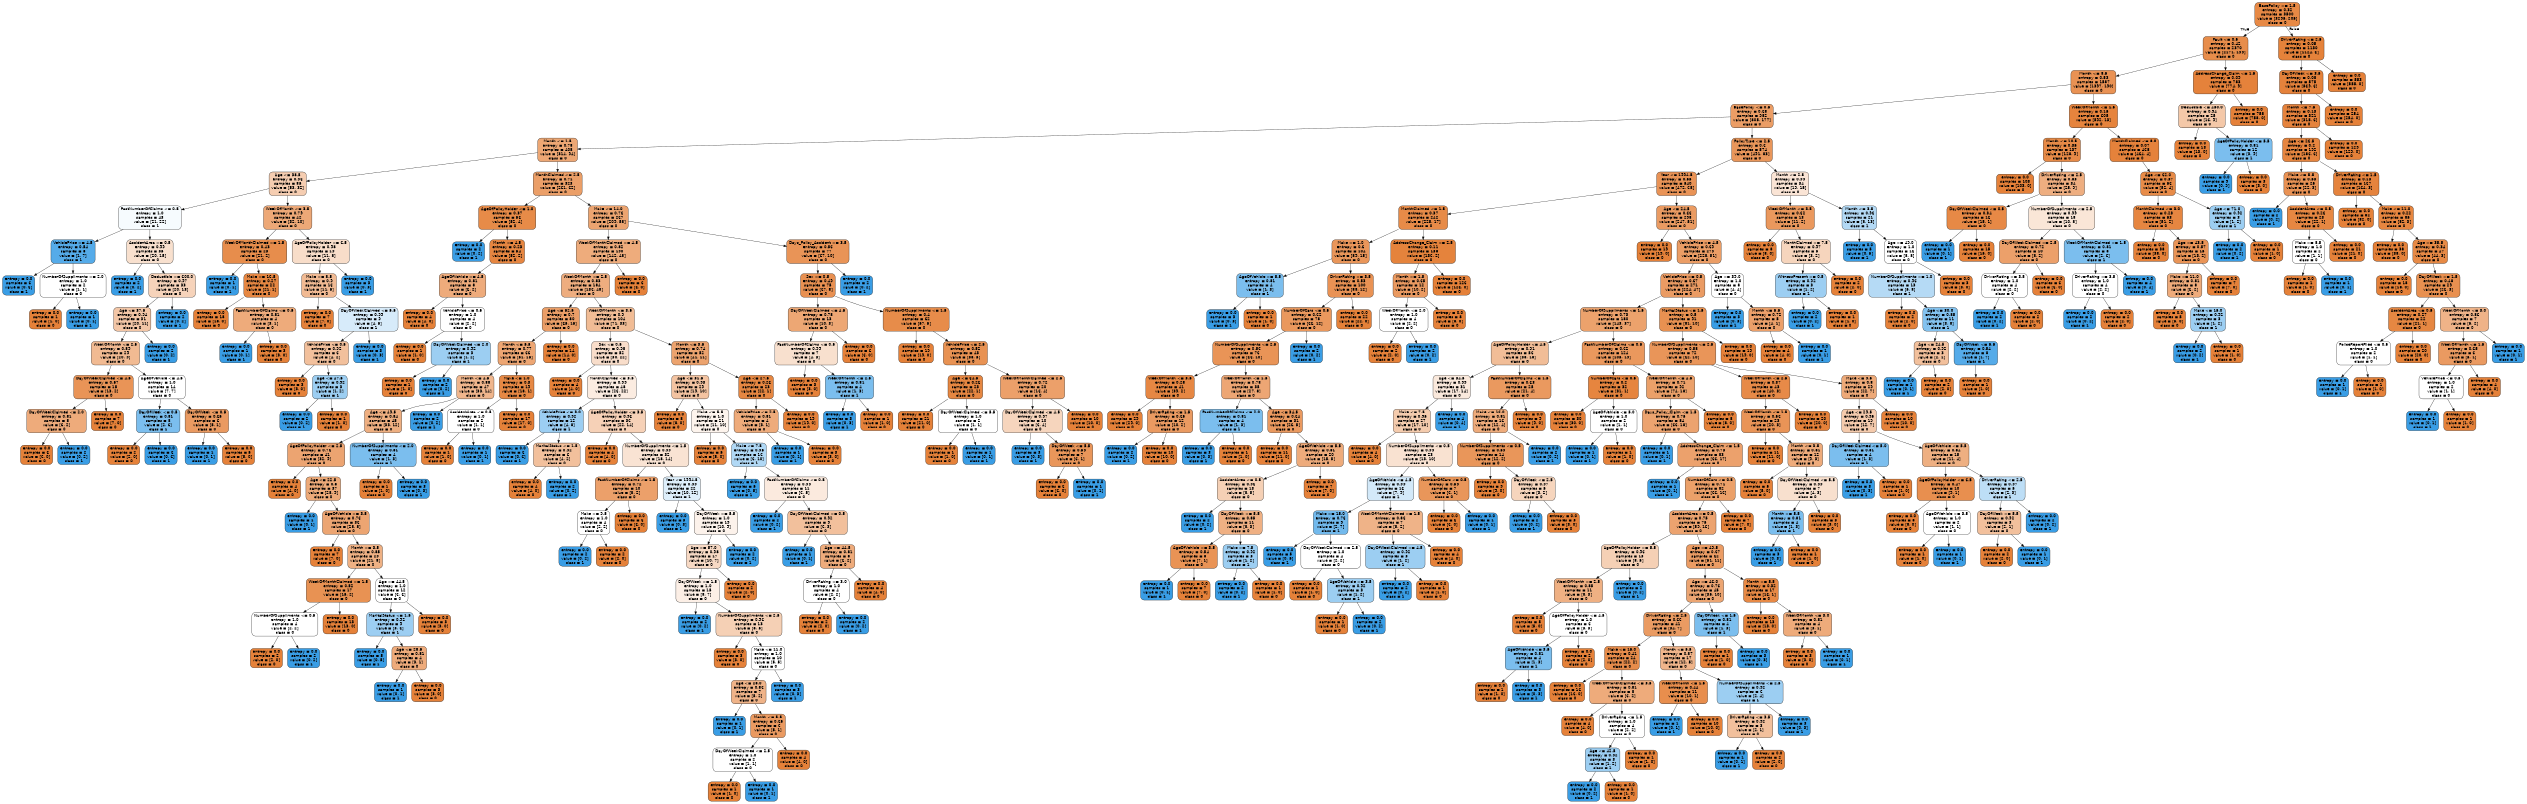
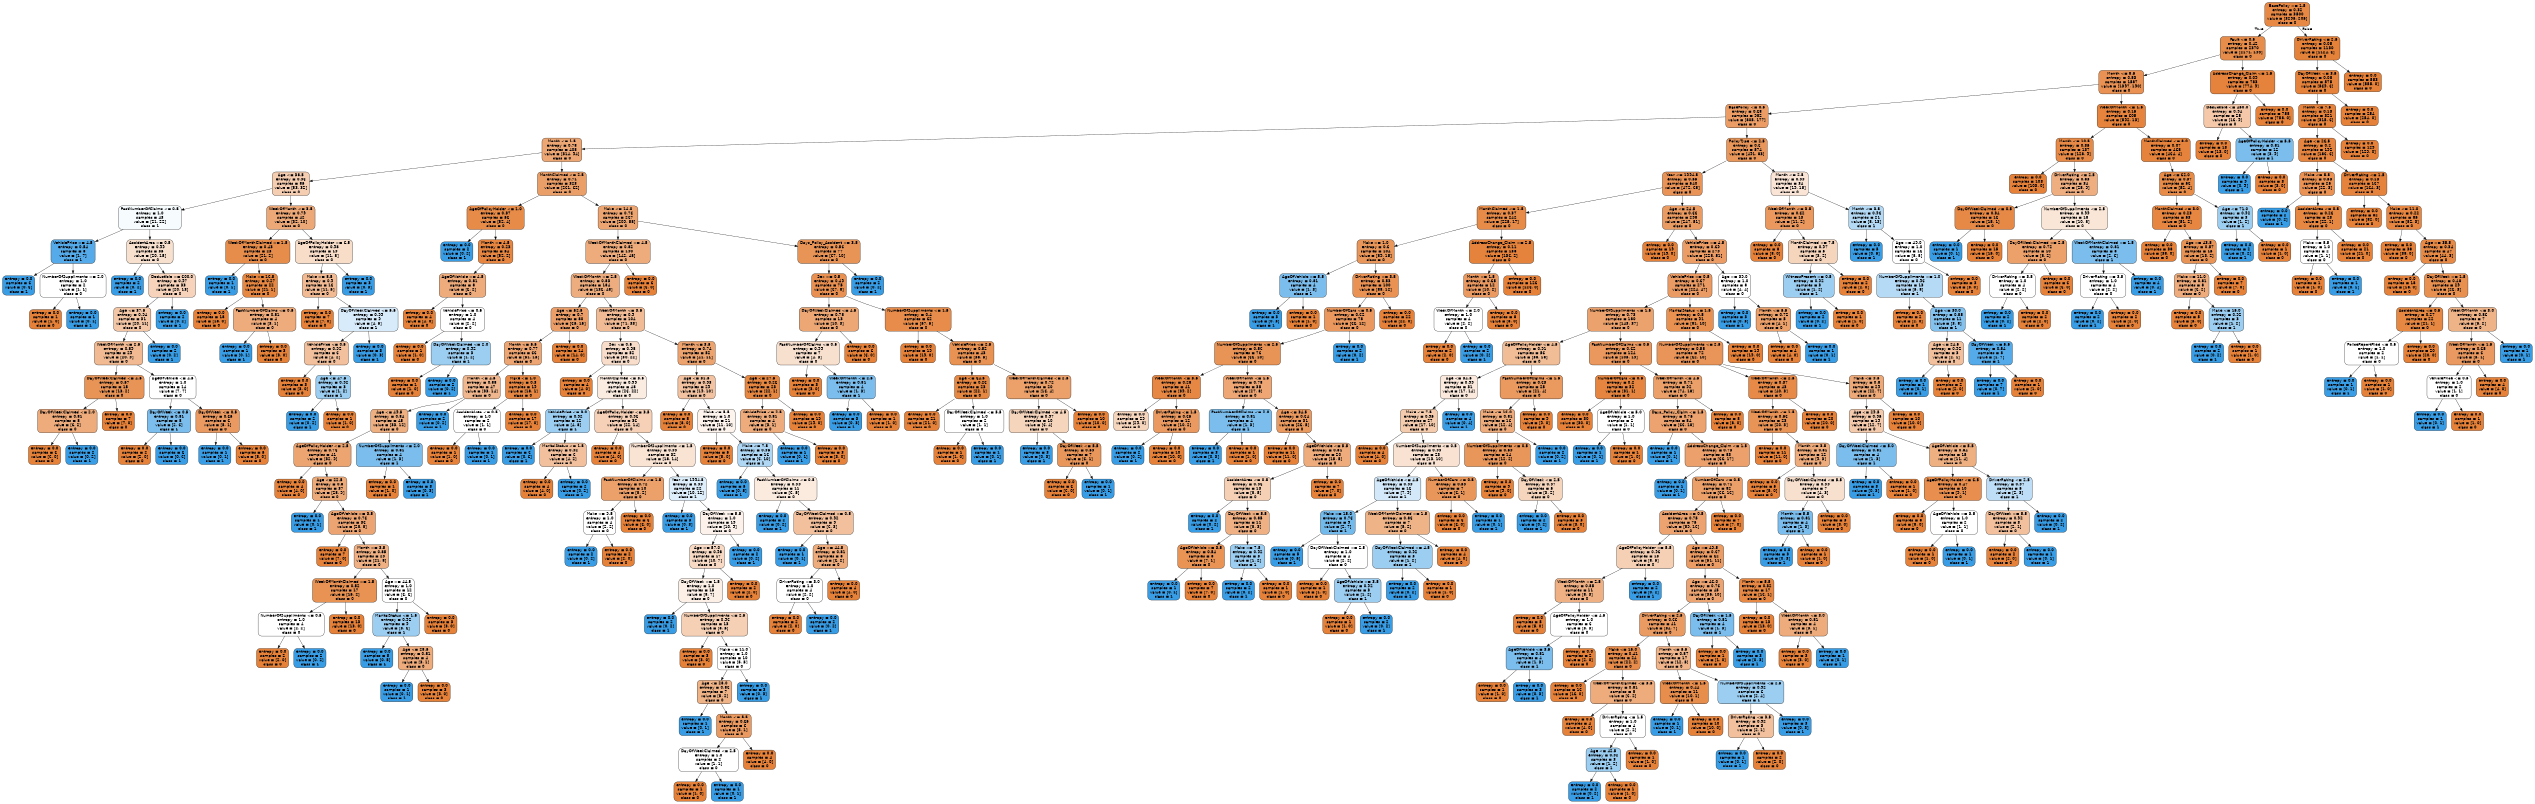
none -> (1990, 387)
(1125, 421) -> (1131, 421)
